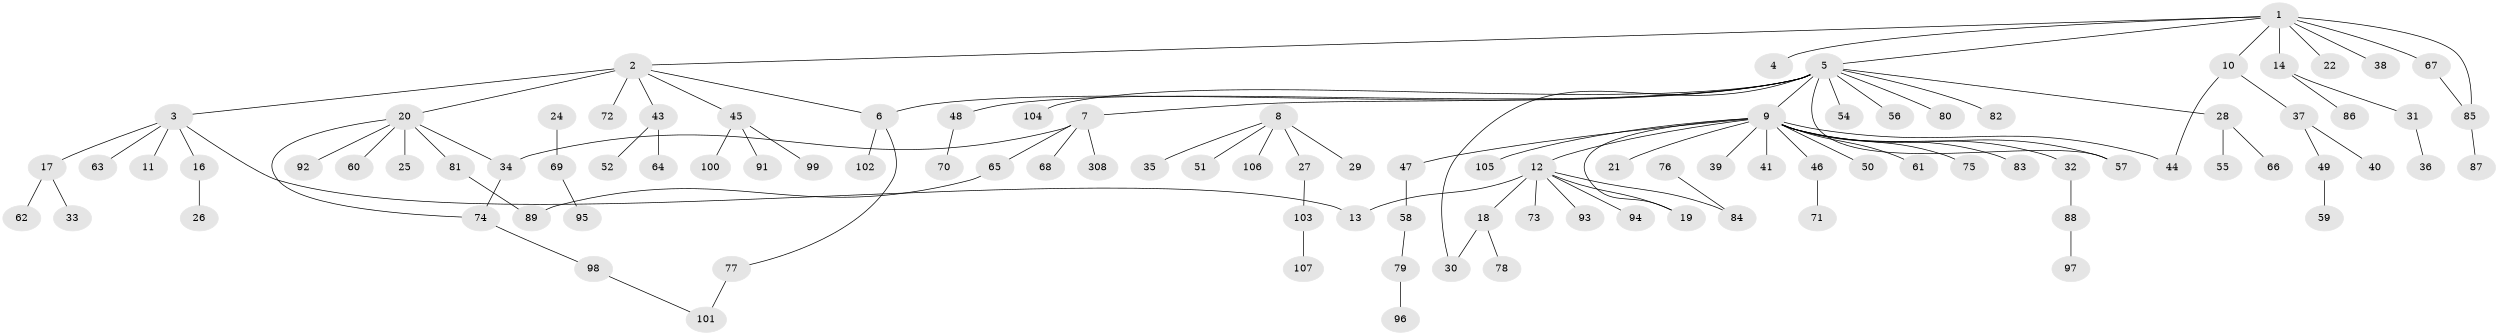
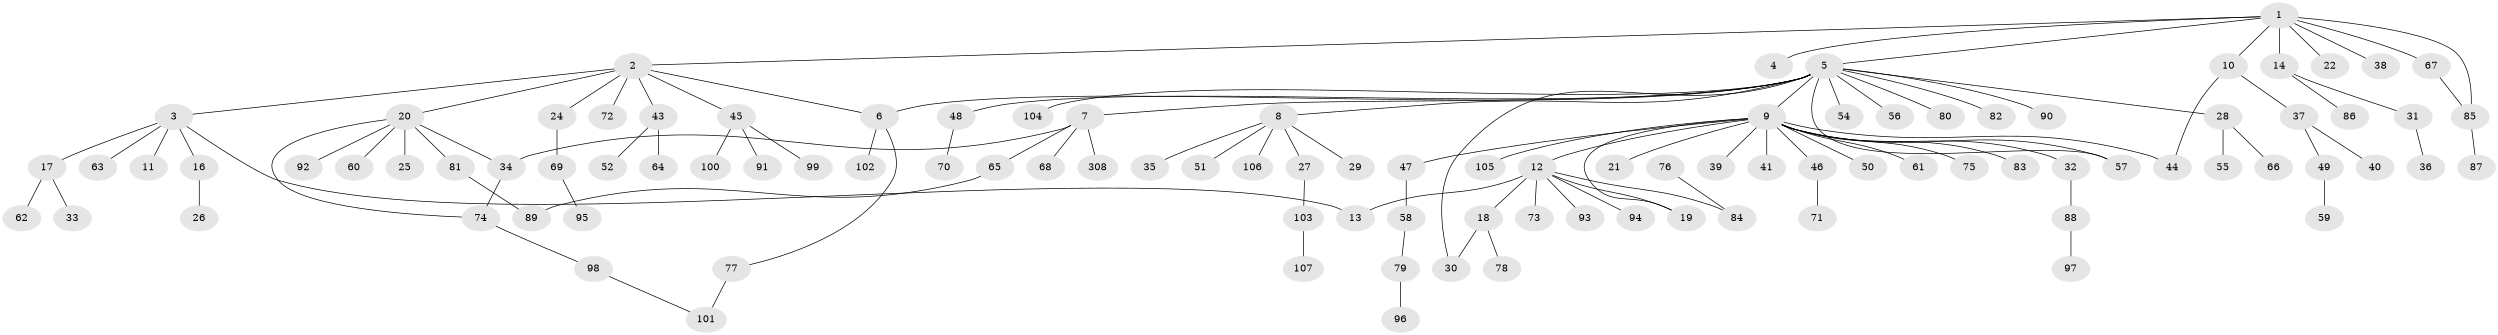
none -> (595, 92)
none -> (1620, 102)
none -> (2047, 117)
